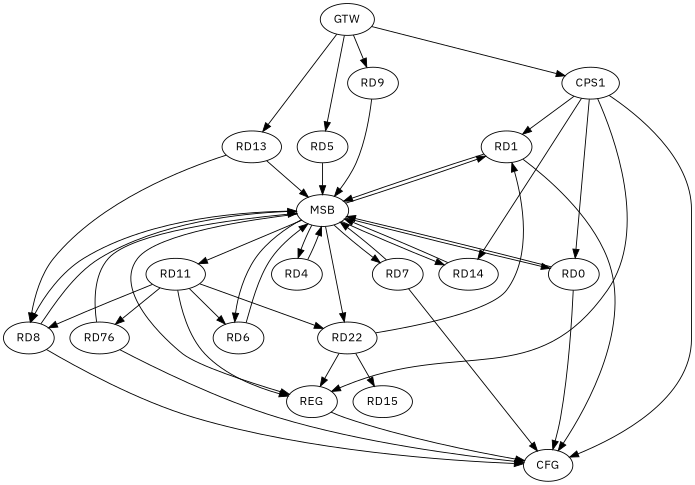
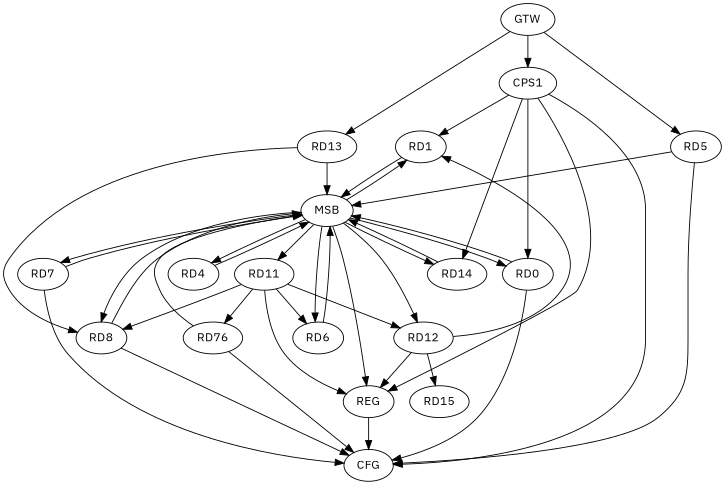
(373, 83) -> none
(614, 290) -> (659, 417)
(347, 338) -> (423, 338)
